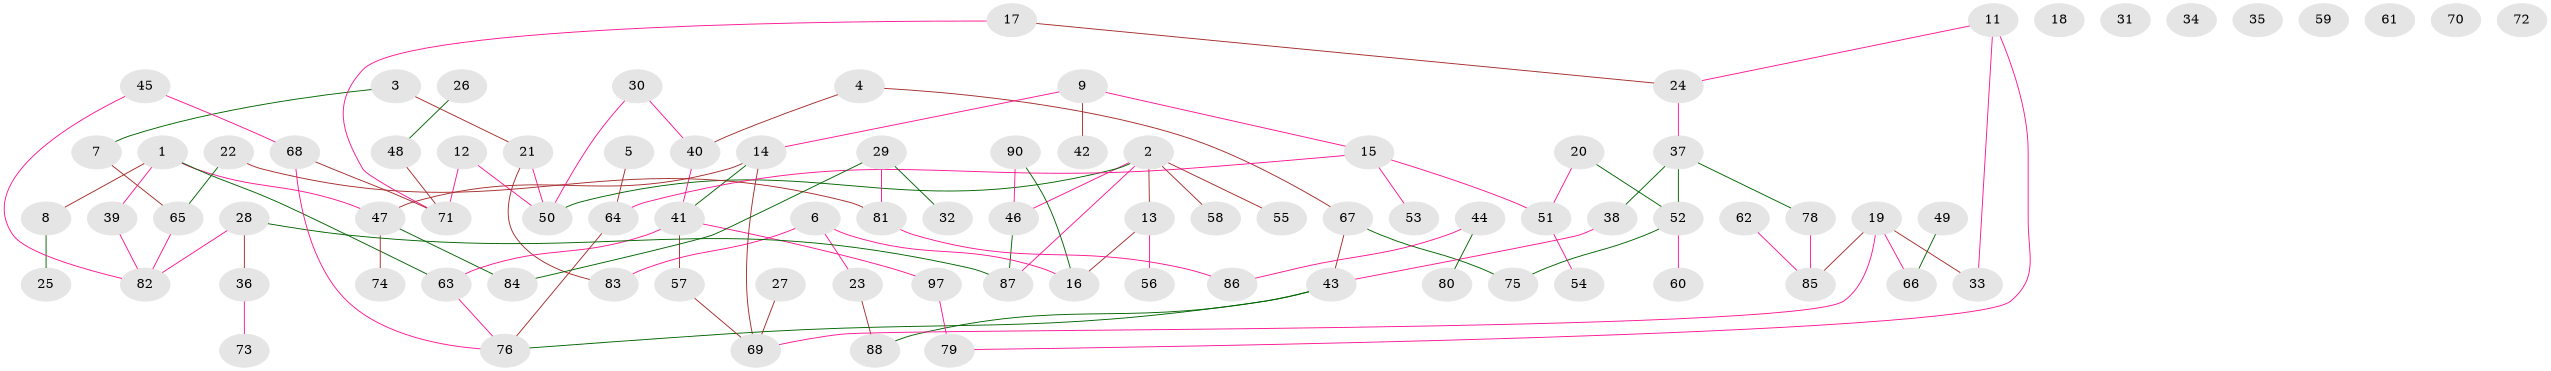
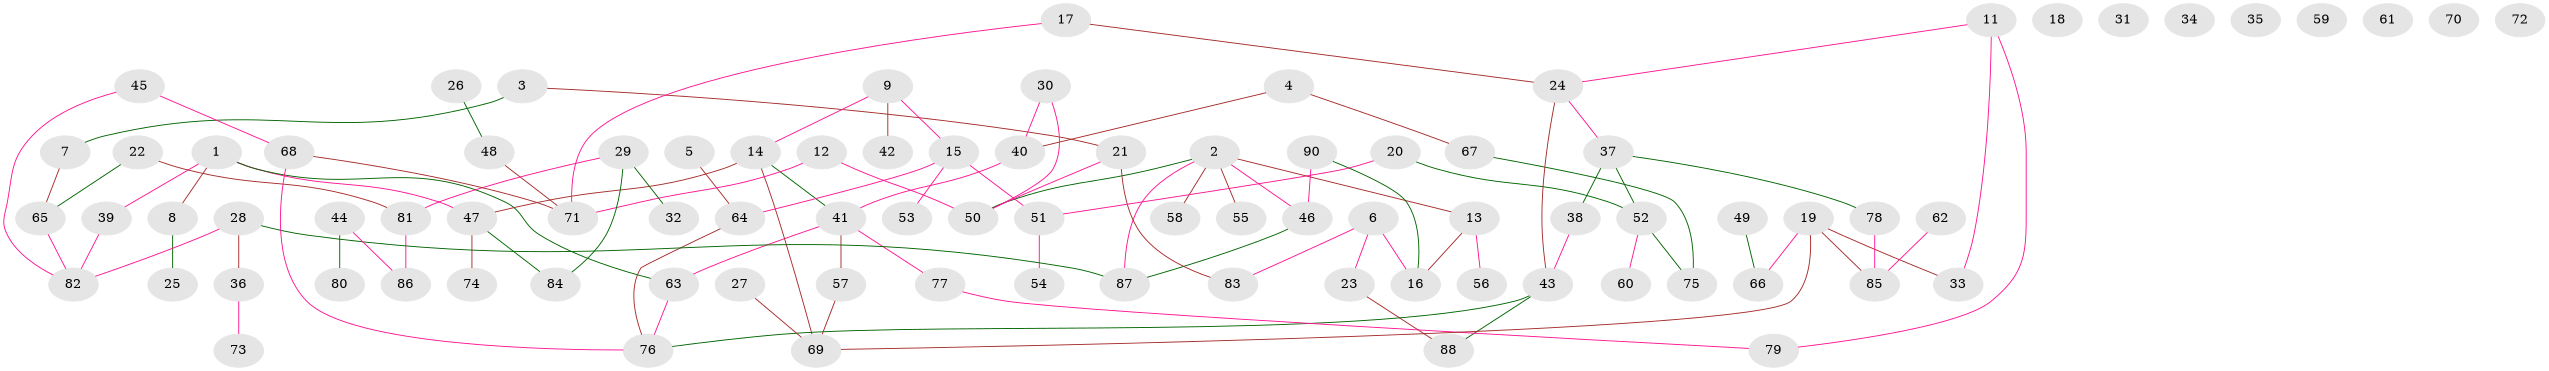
(1340, 252) -> (1544, 181)
(937, 285) -> (940, 285)
(1349, 327) -> (1353, 336)
